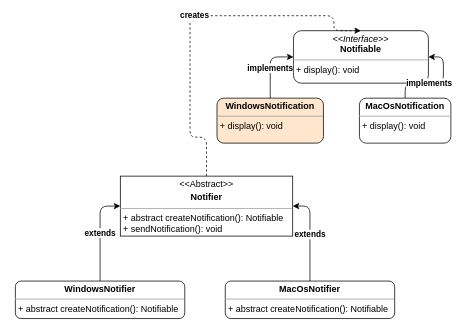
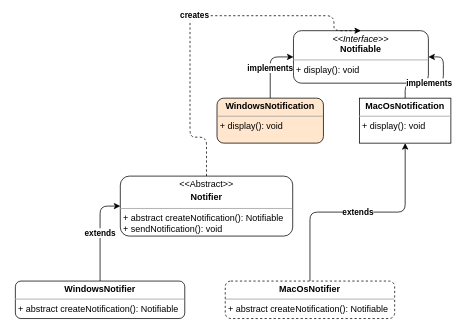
(405, 120) -> (405, 120)
(207, 206) -> (207, 206)
(308, 207) -> (357, 212)
(310, 300) -> (310, 300)
